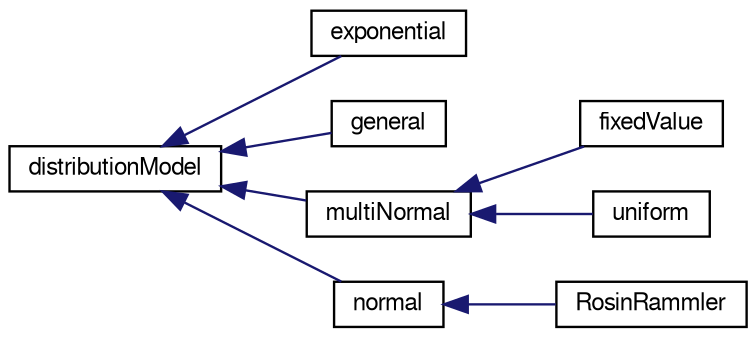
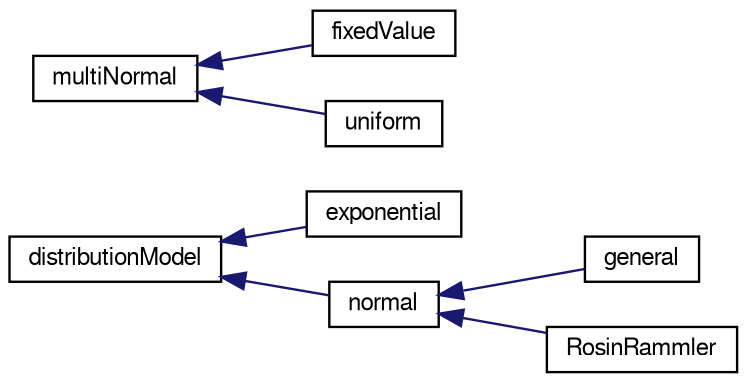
(289, 140) -> (524, 280)
(276, 195) -> none
